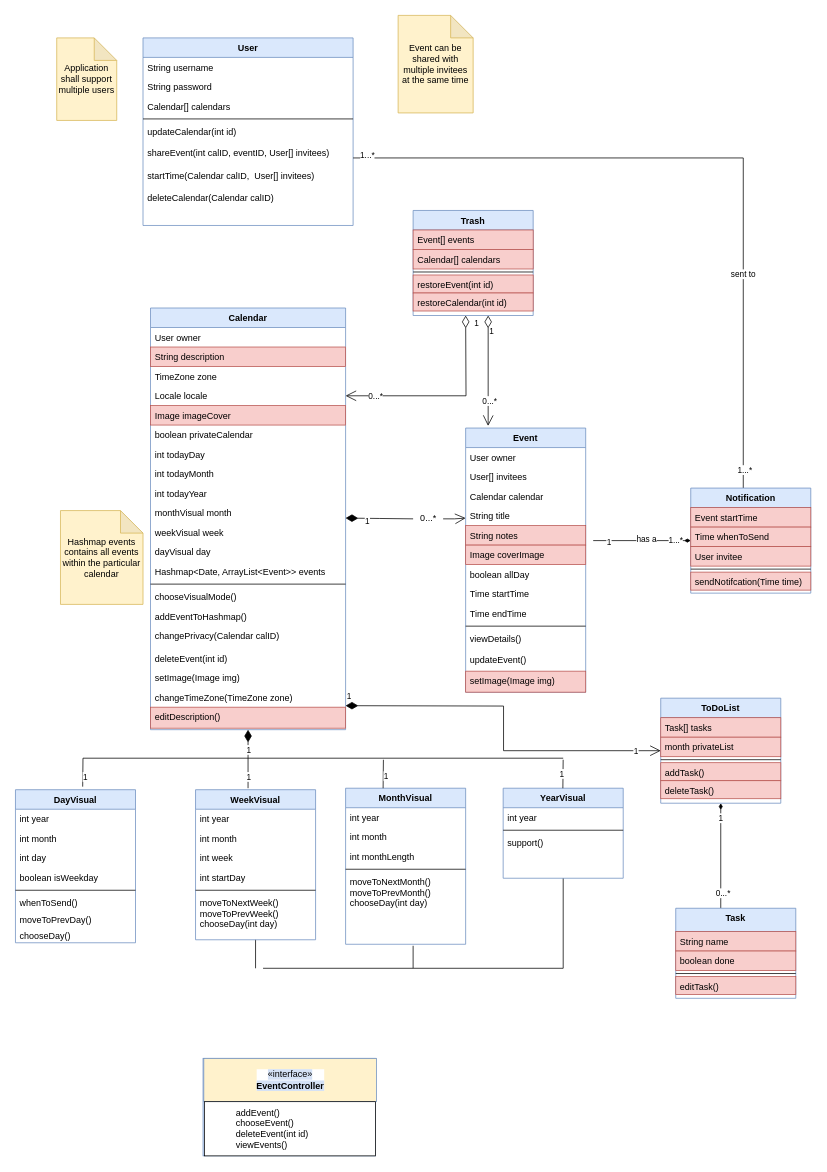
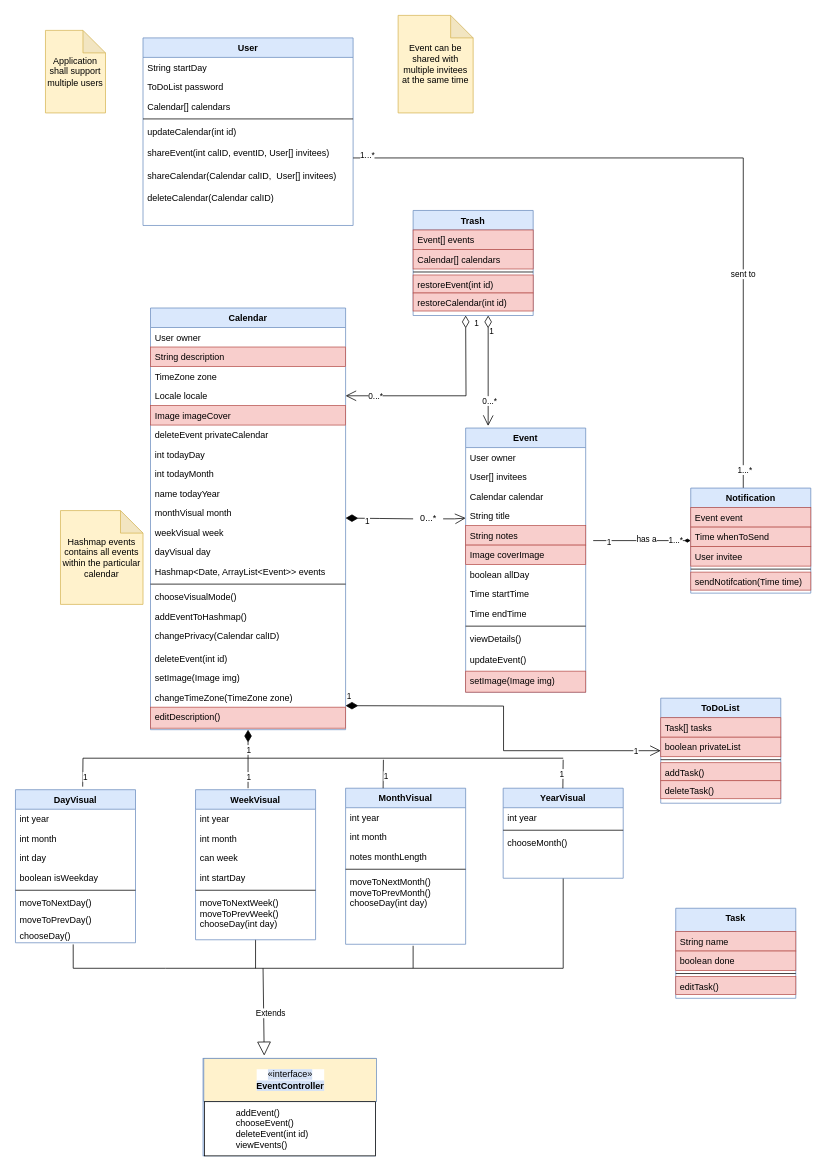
(182, 68) -> (182, 68)
(87, 79) -> (75, 72)
(182, 87) -> (188, 87)
(245, 176) -> (255, 176)
(208, 435) -> (218, 435)
(185, 494) -> (189, 494)
(730, 518) -> (721, 518)
(704, 747) -> (708, 747)
(530, 843) -> (540, 843)
(385, 857) -> (391, 857)
(217, 858) -> (218, 858)
(720, 858) -> none
(50, 903) -> (57, 903)
none -> (193, 968)
